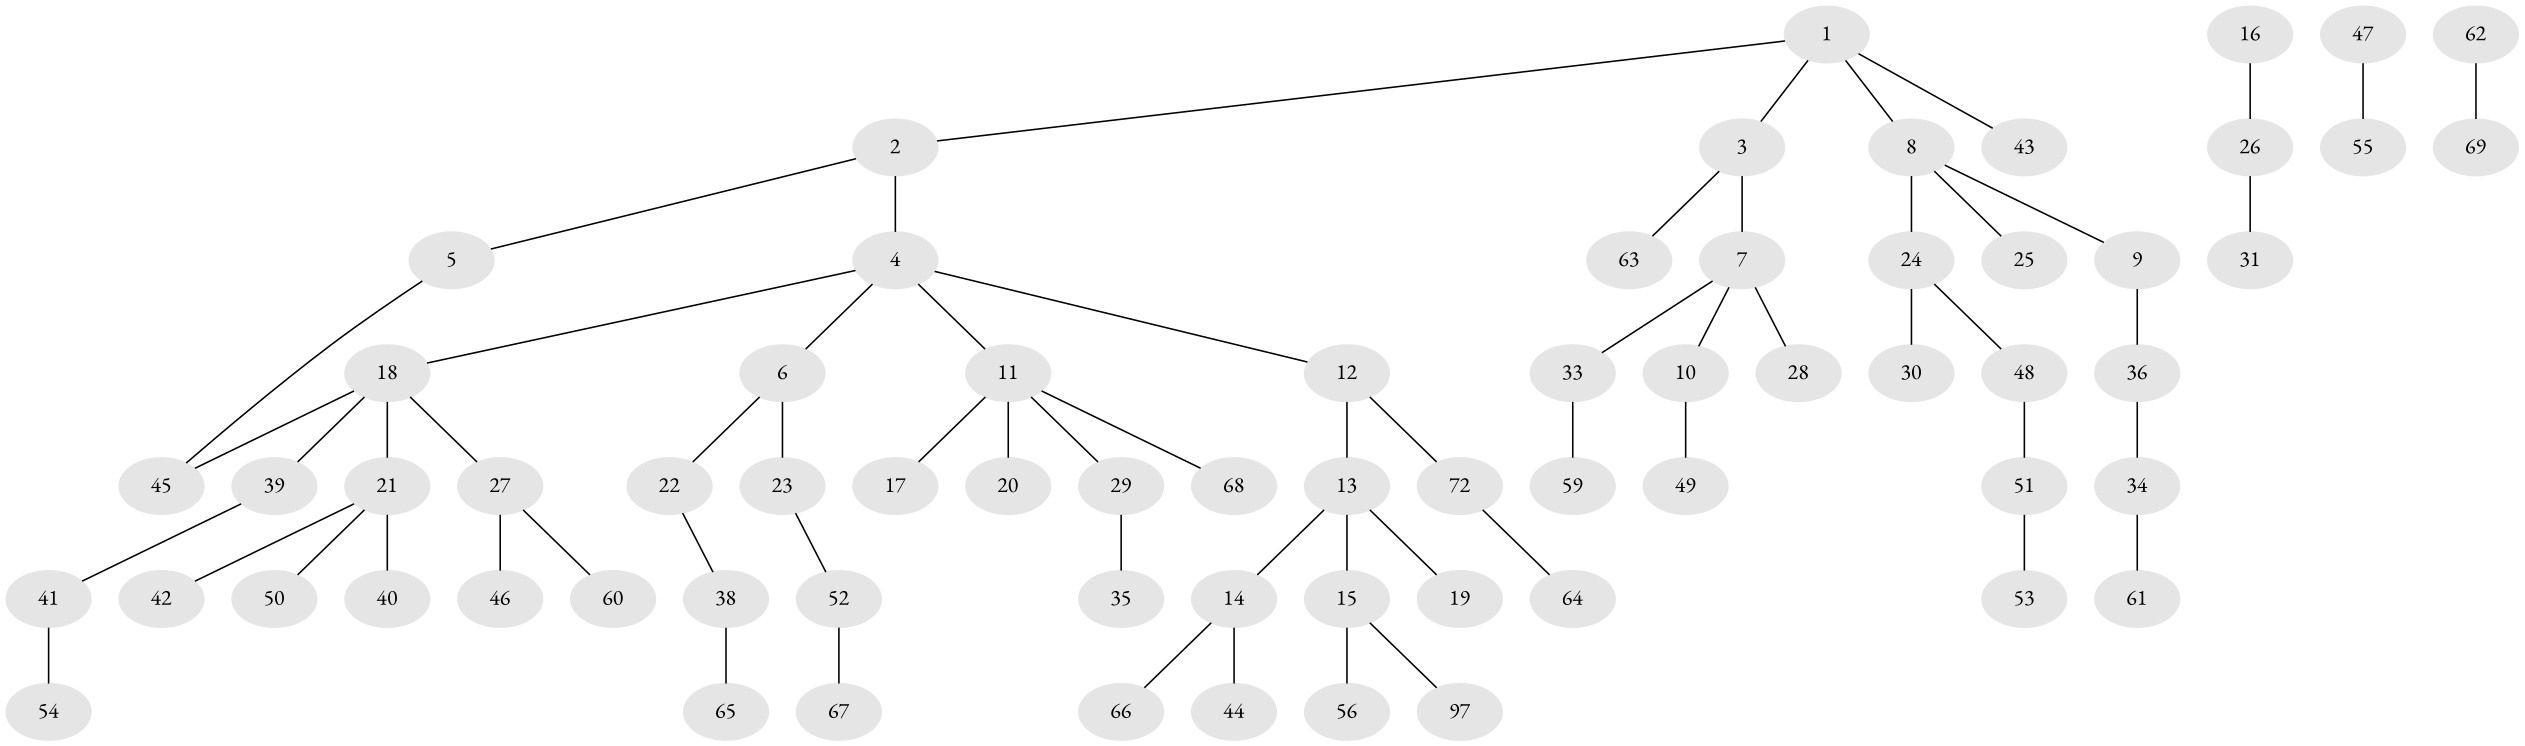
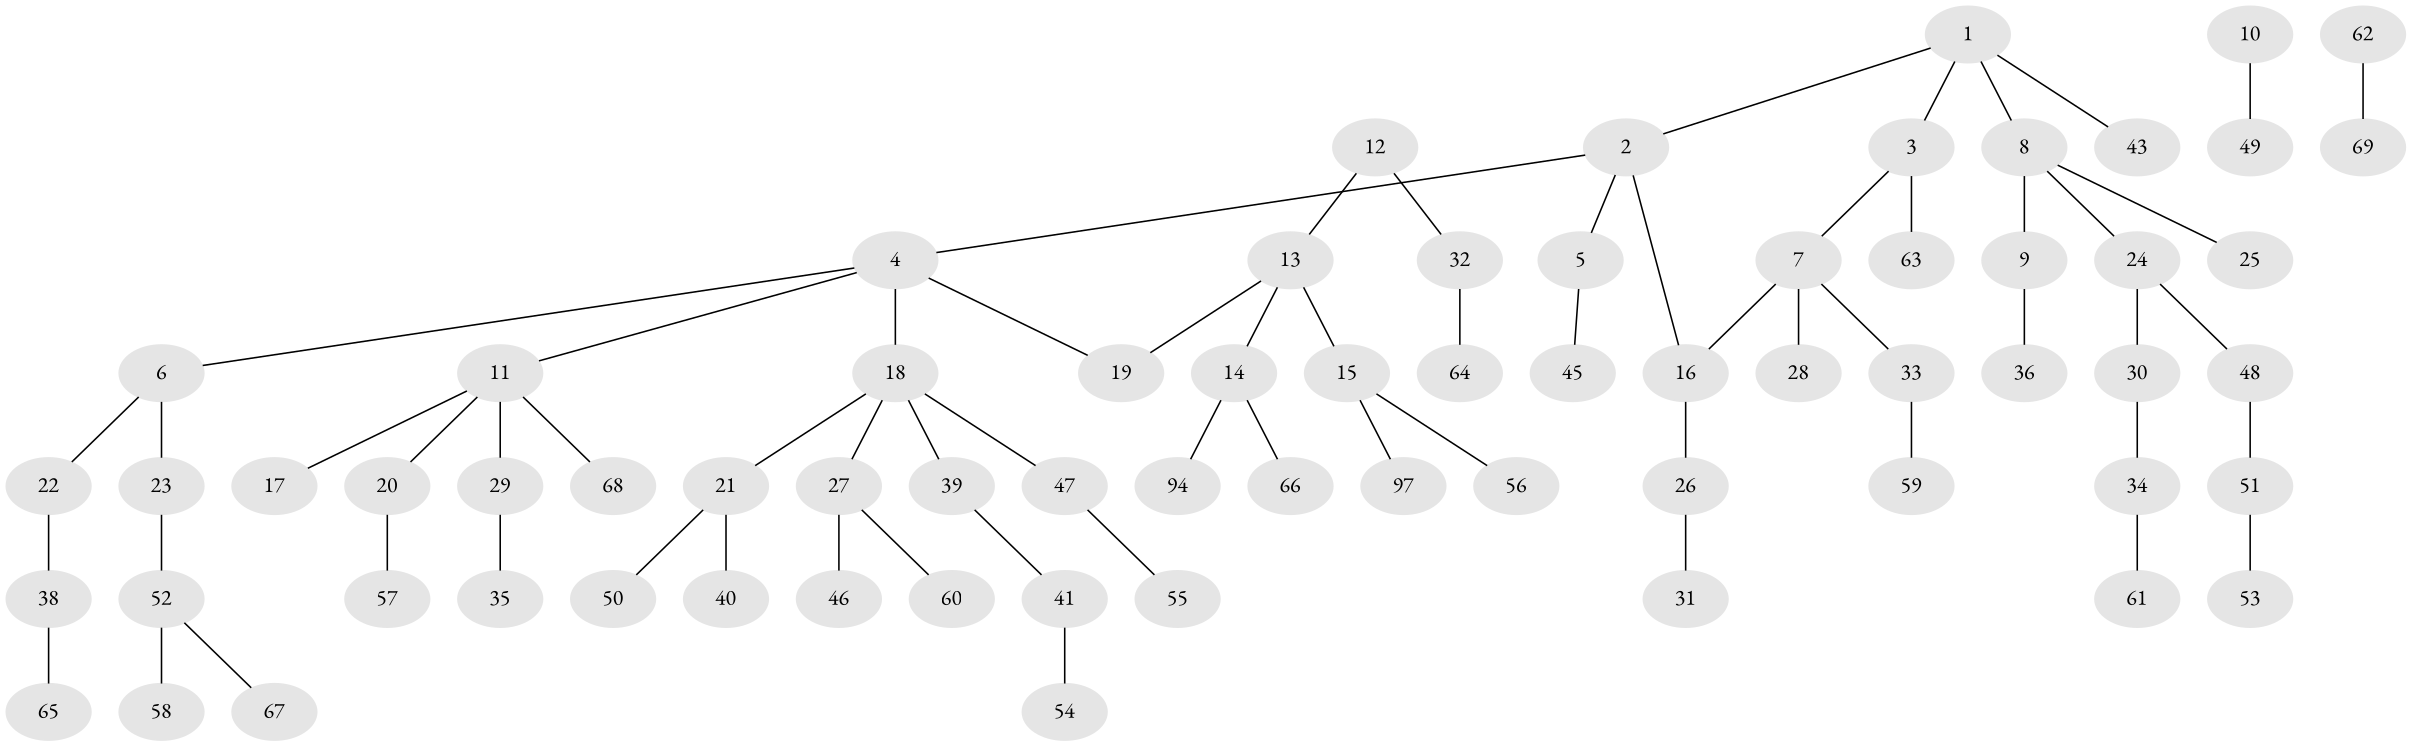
none -> (1656, 260)
(1121, 317) -> (1008, 317)
(1714, 317) -> (1742, 317)
(274, 430) -> (980, 430)
(2137, 430) -> (2137, 430)
(1460, 486) -> (1460, 260)
(162, 599) -> none
none -> (387, 599)
none -> (162, 712)
(1234, 712) -> (1178, 486)
